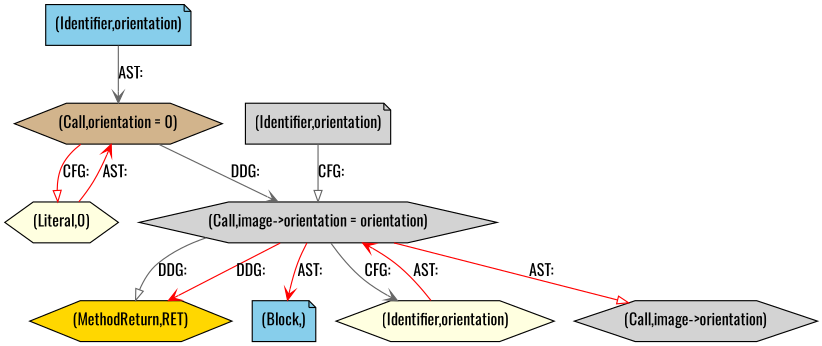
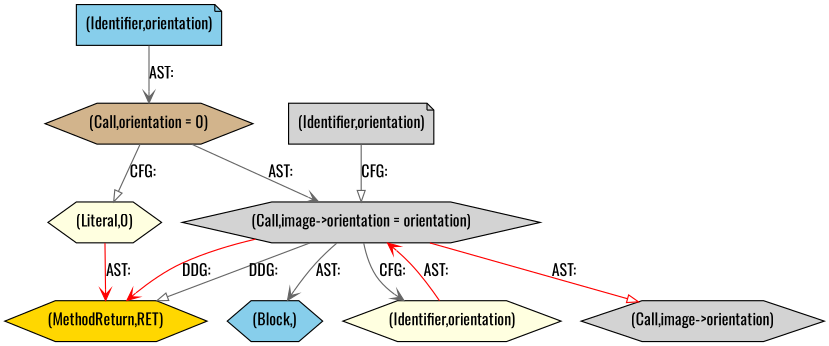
(63, 164) -> (129, 168)
(247, 173) -> (282, 173)
(95, 179) -> (105, 266)
(297, 265) -> (314, 266)
(284, 321) -> (275, 321)
